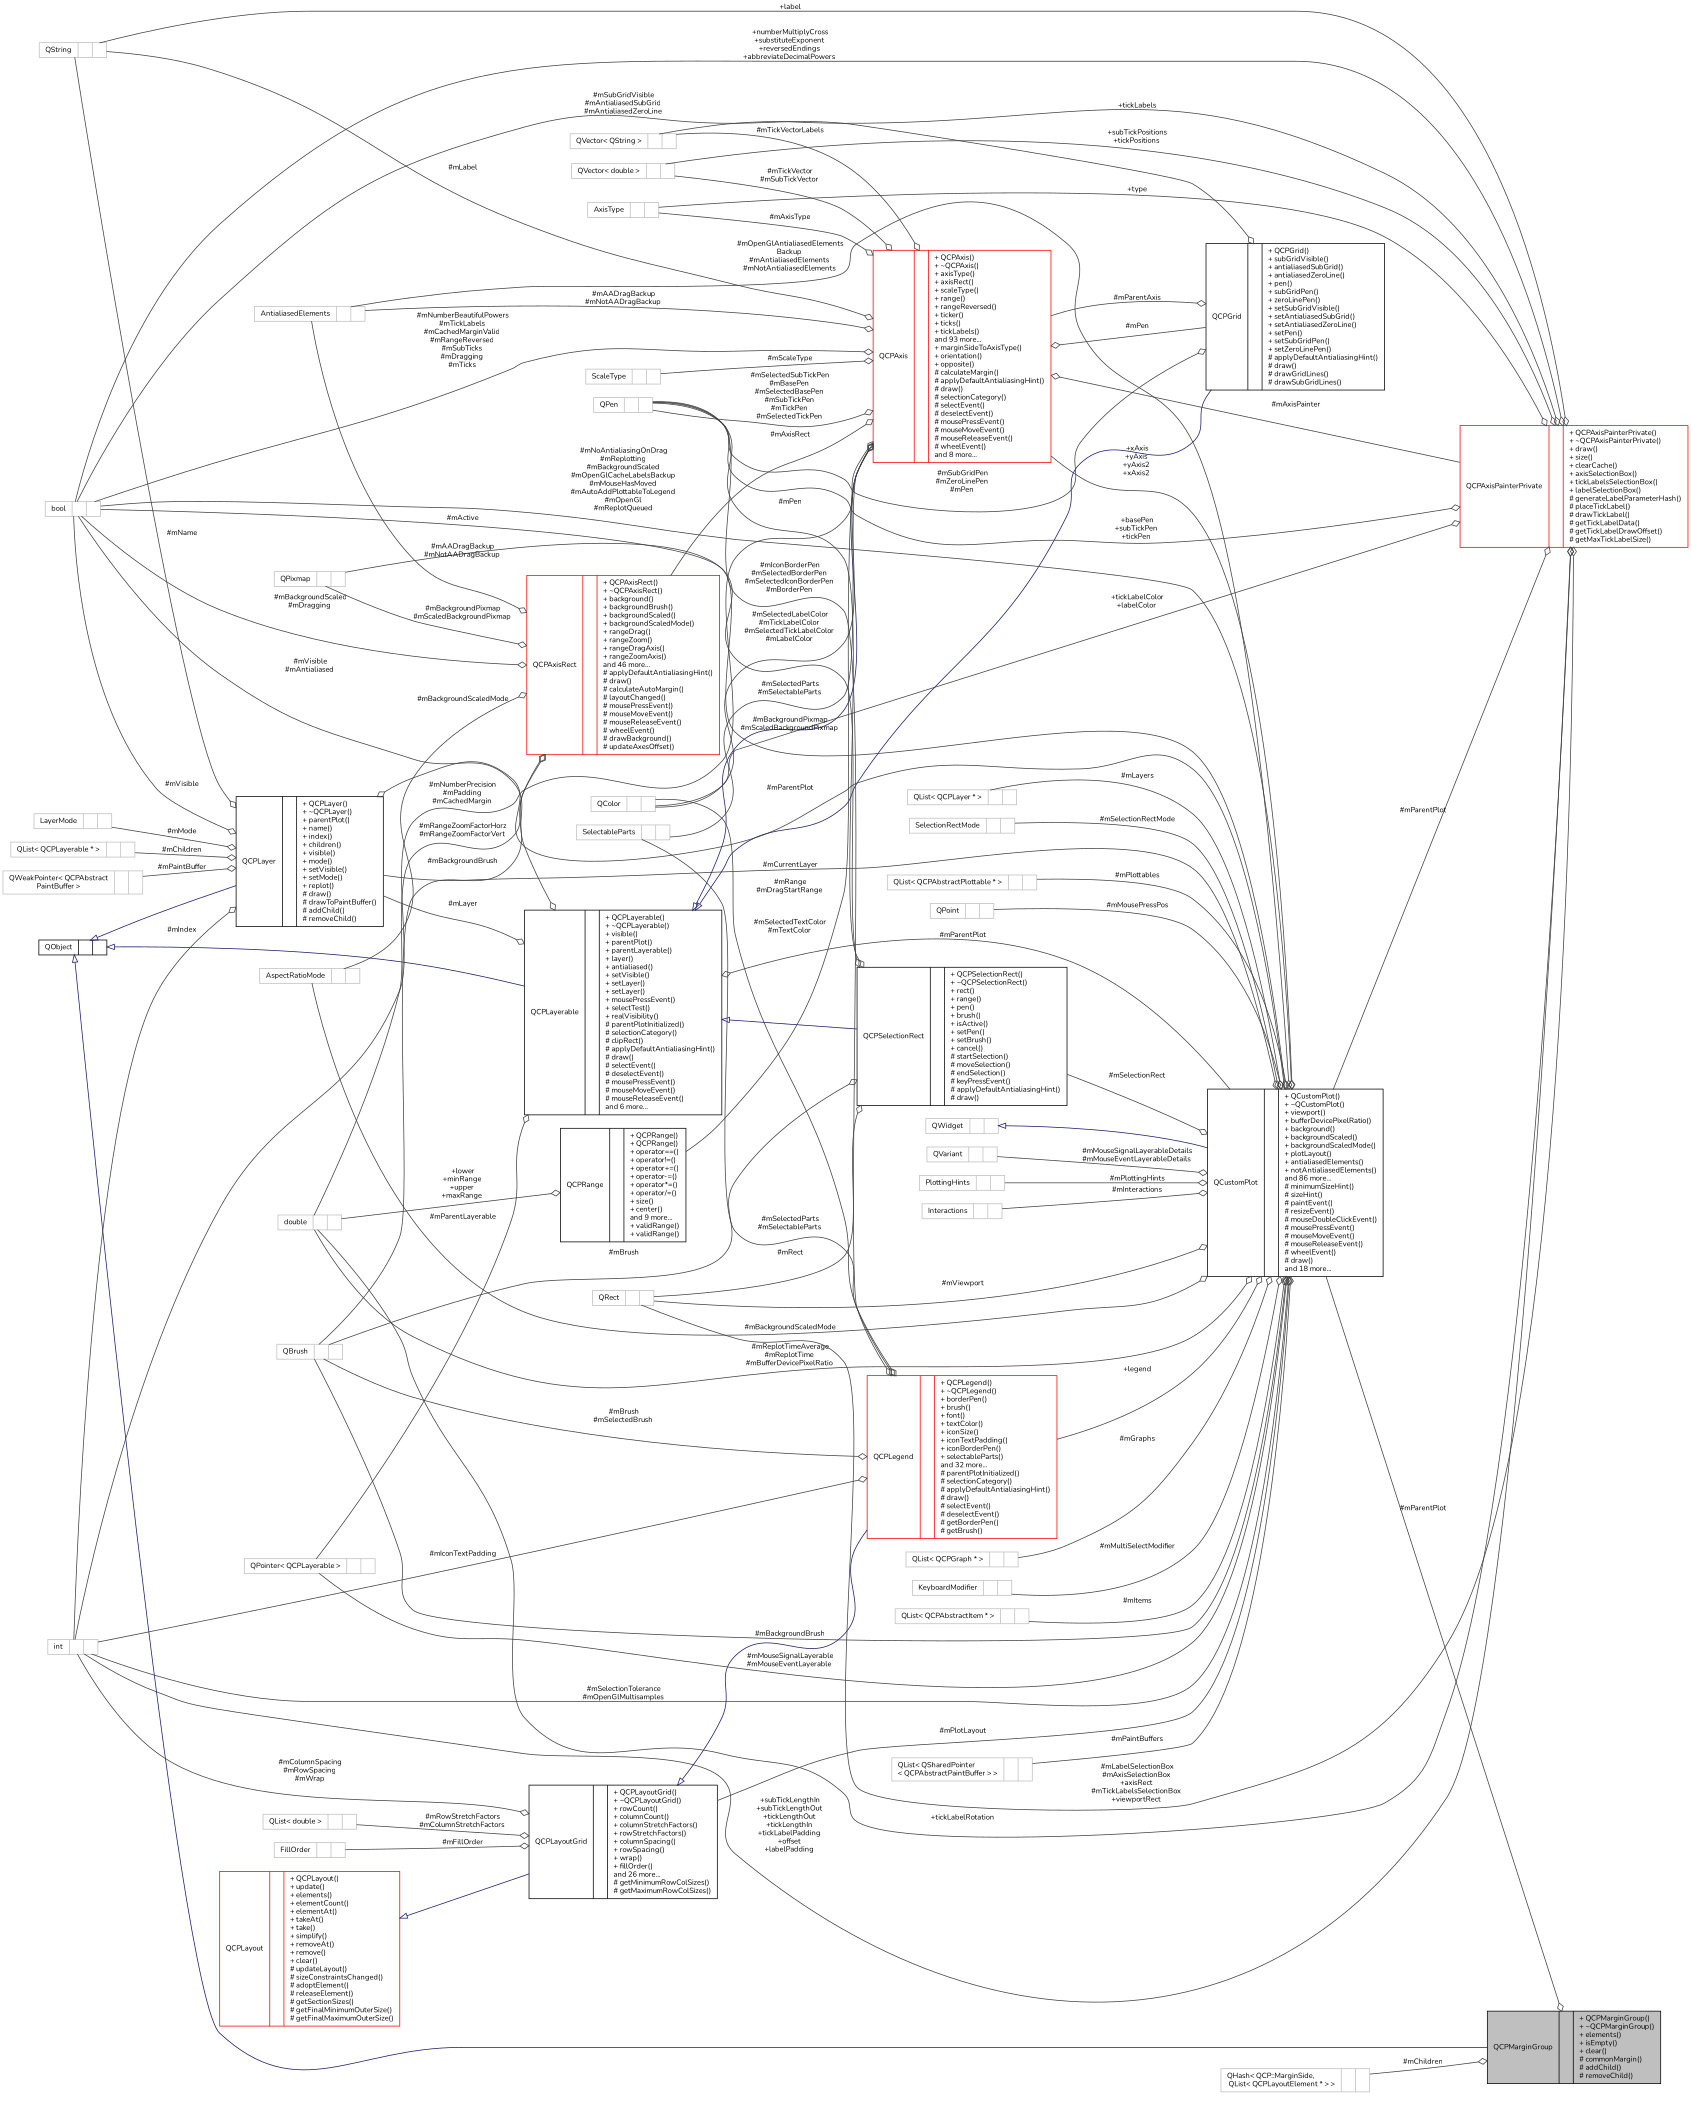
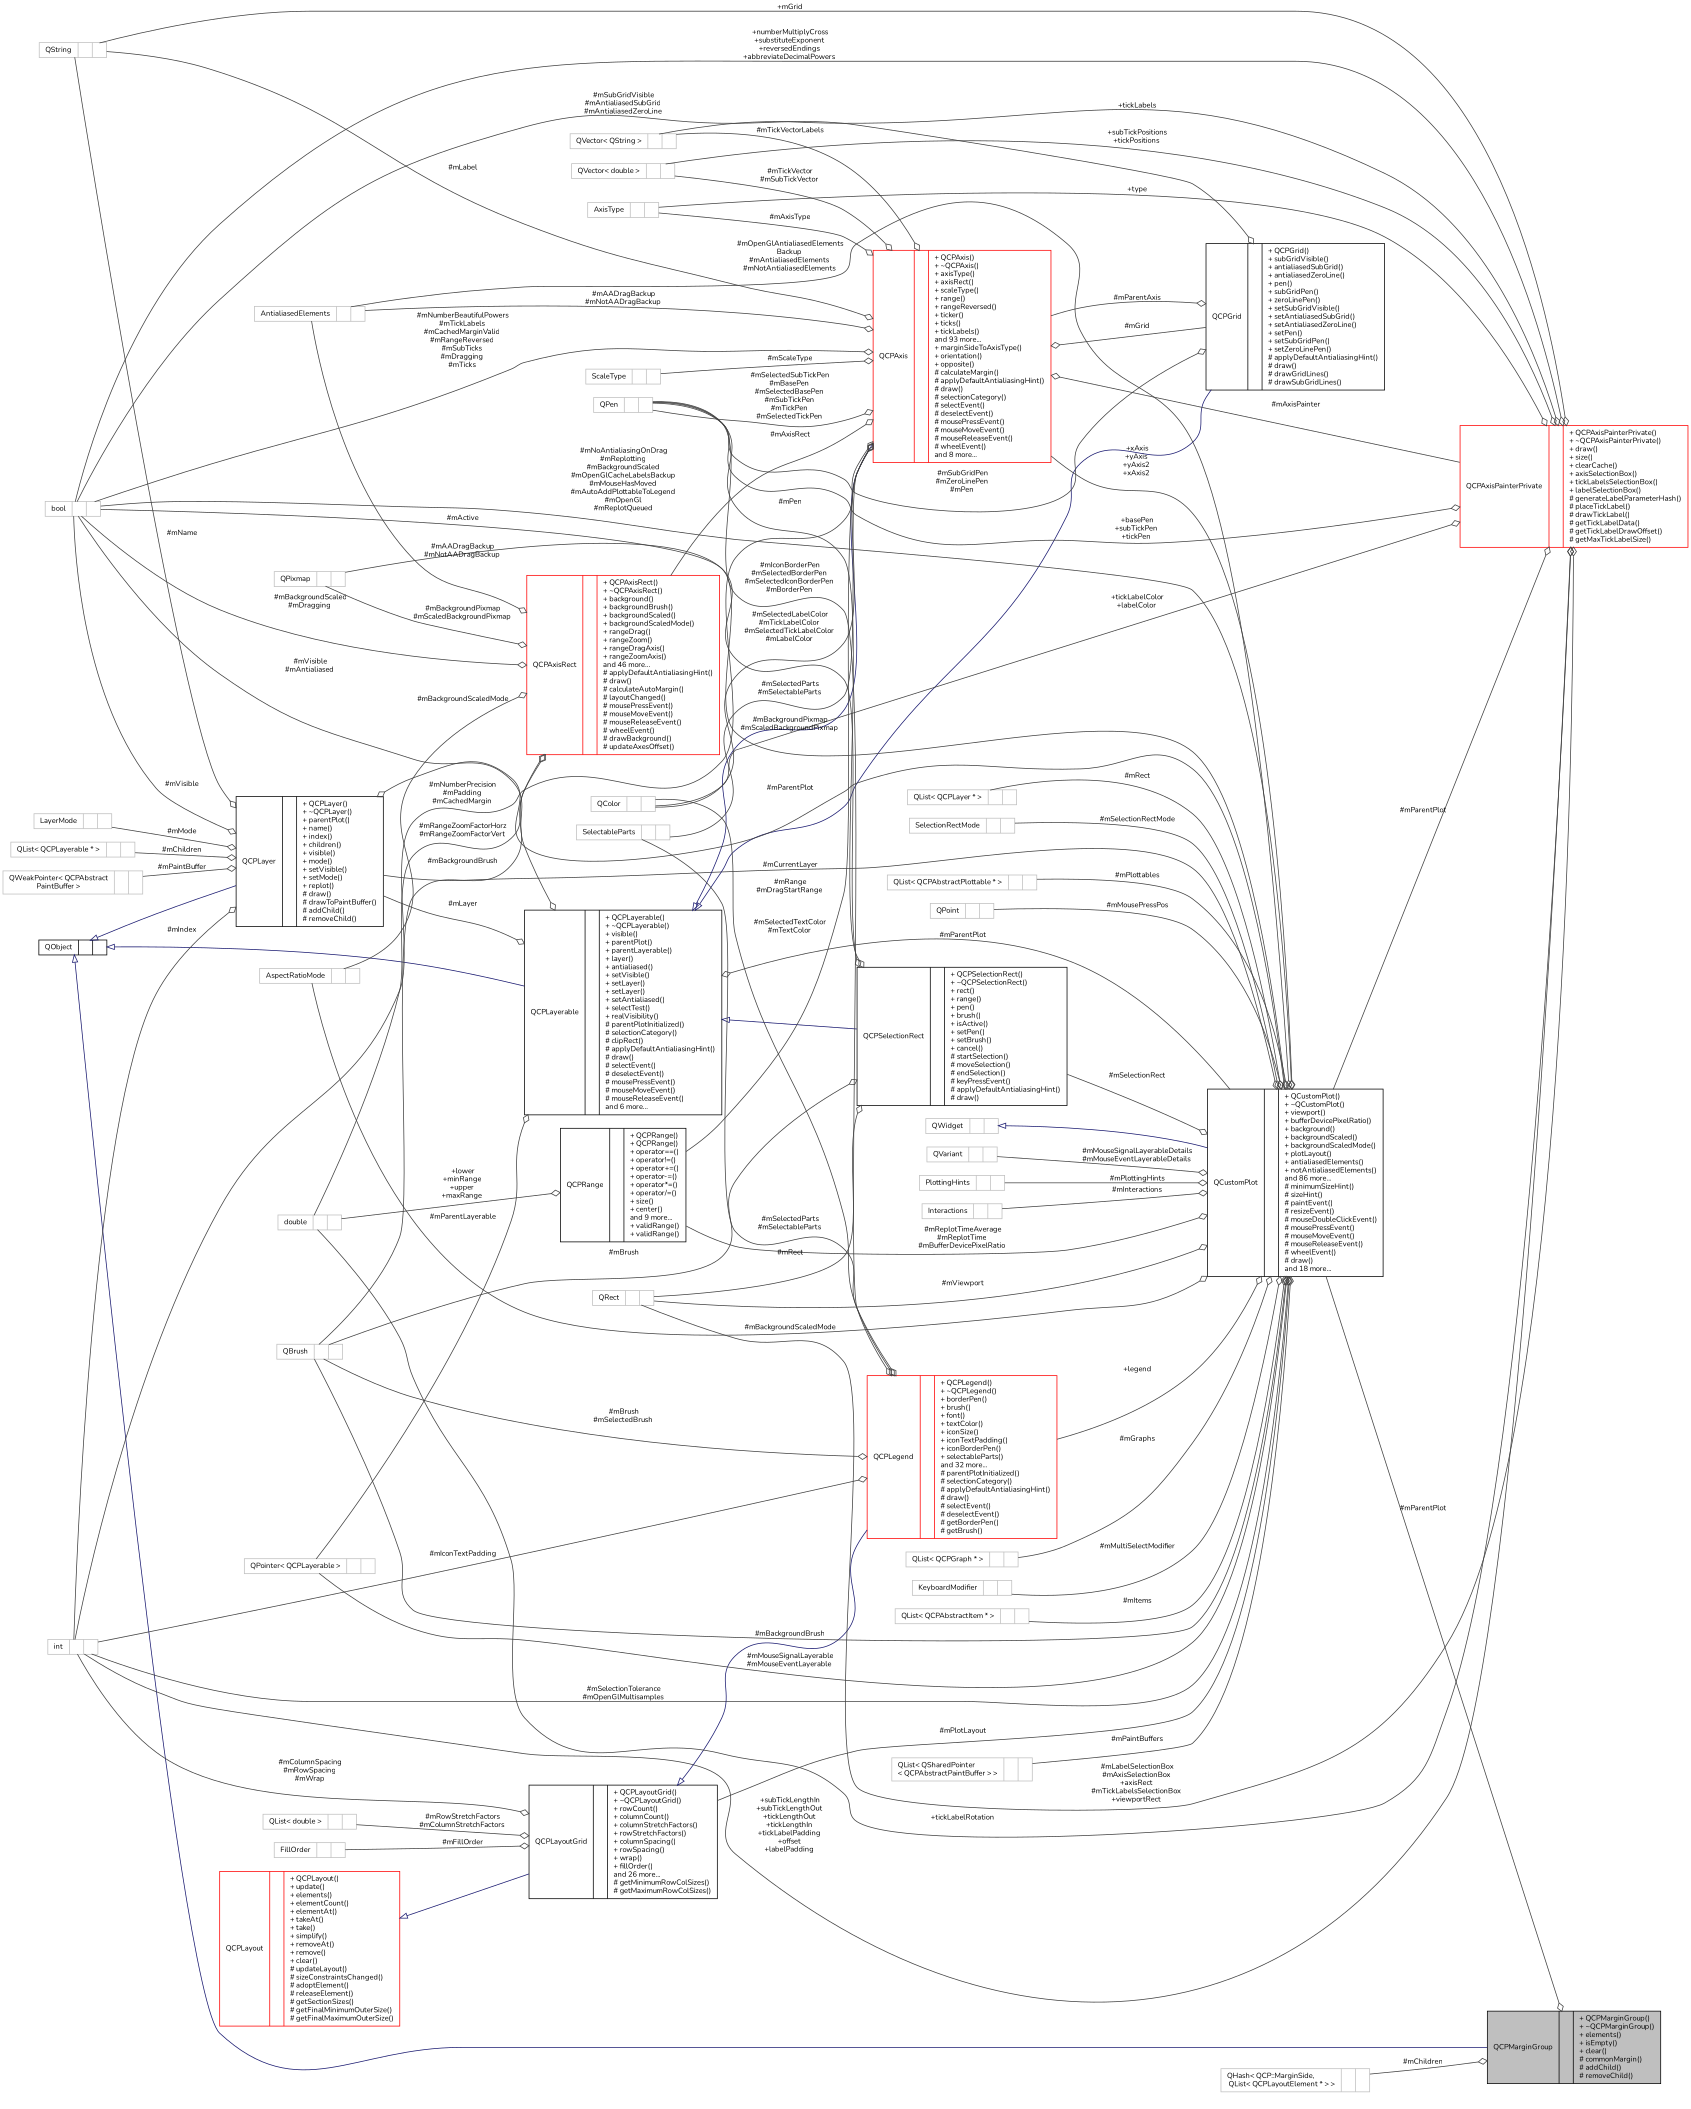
(789, 7) -> (789, 7)
(1137, 326) -> (1137, 326)
(1137, 776) -> (1137, 776)
(640, 1000) -> (635, 1000)
(764, 1373) -> (942, 1254)
